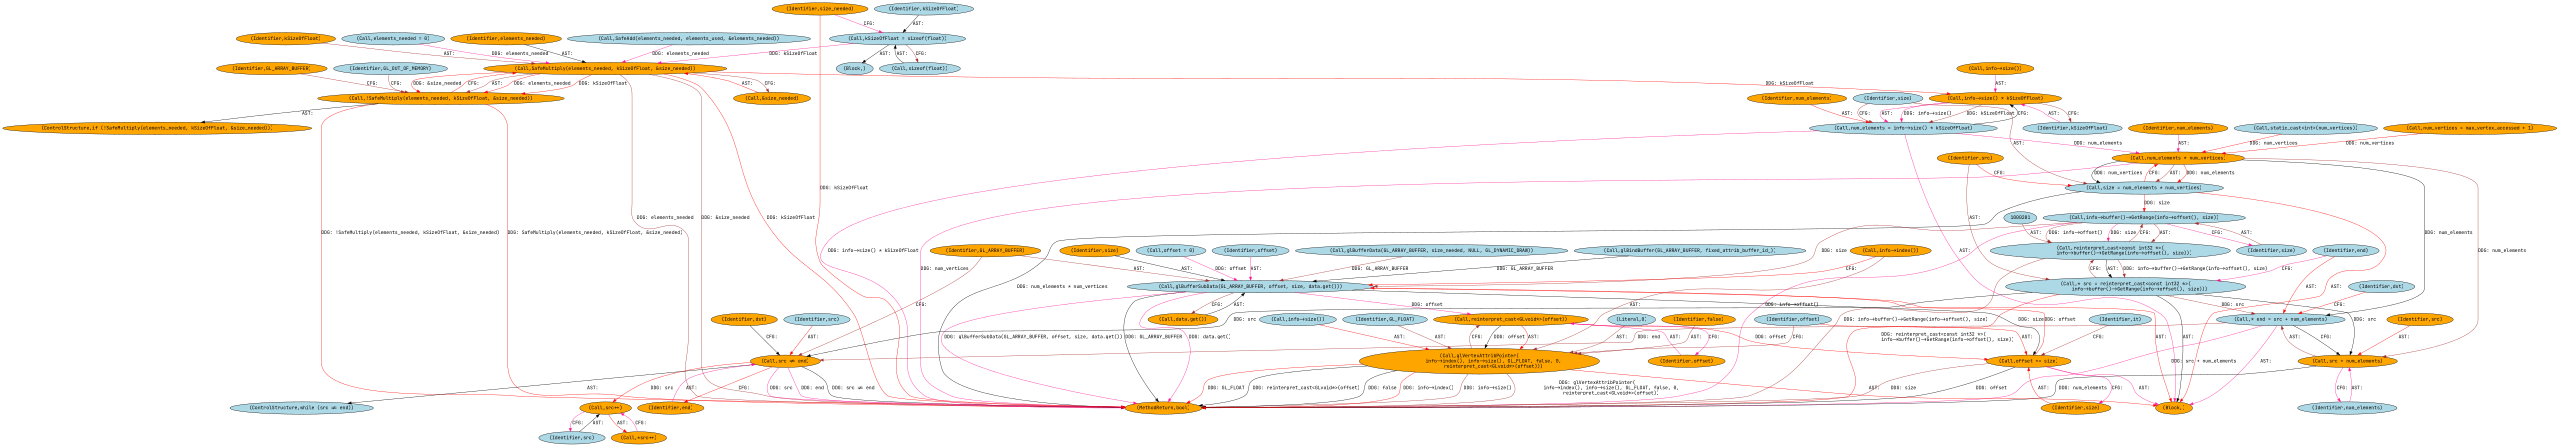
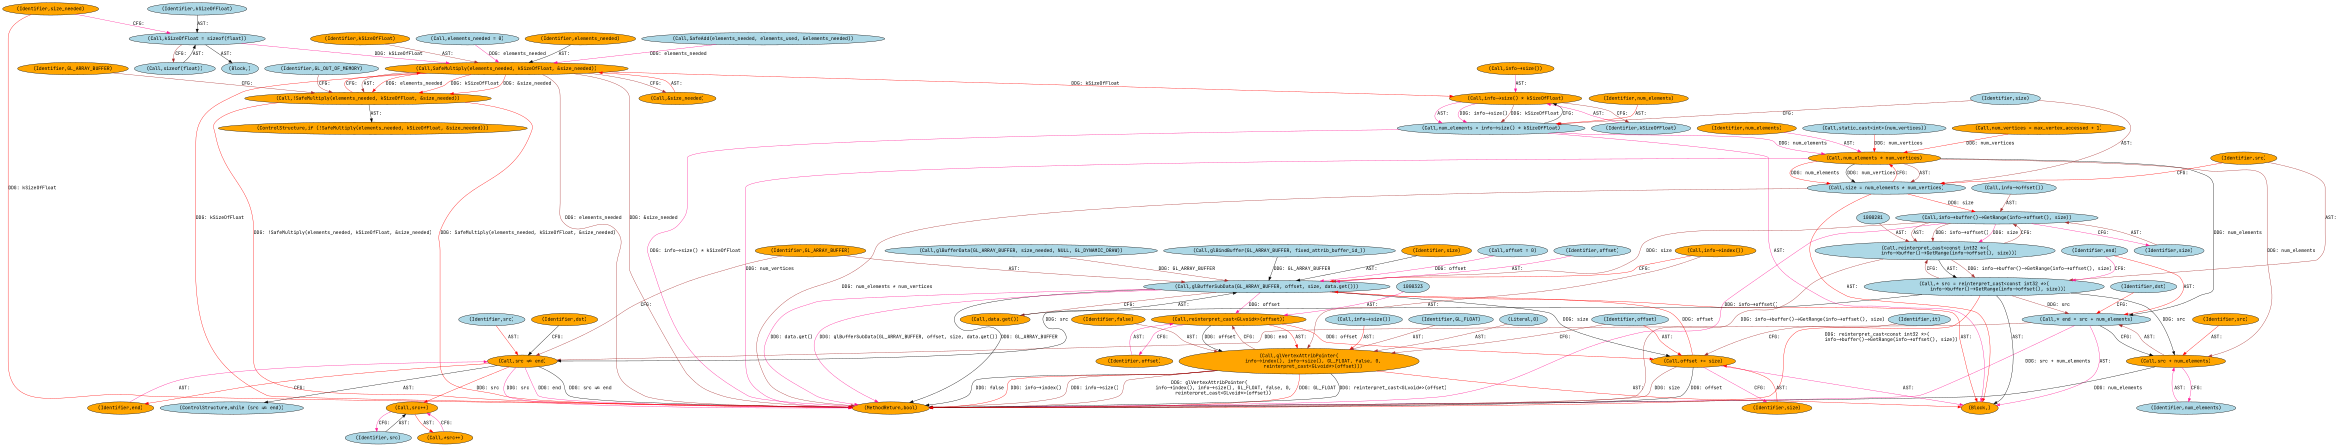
none -> (2014, 188)
(1383, 233) -> (1194, 204)
none -> (1413, 287)
